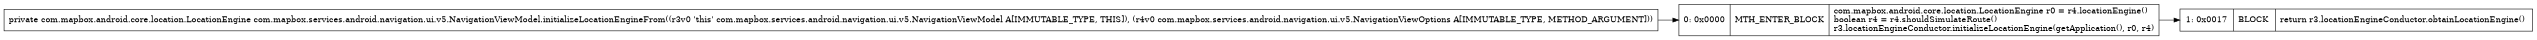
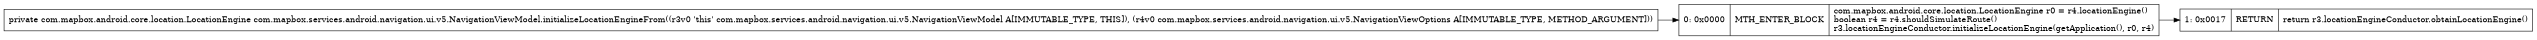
(2253, 20) -> (2255, 20)
